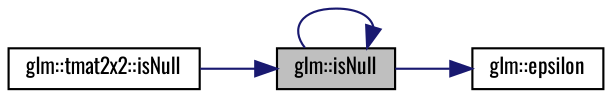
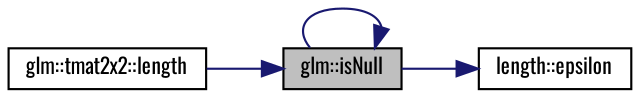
(104, 69) -> (107, 69)
(538, 69) -> (555, 69)
